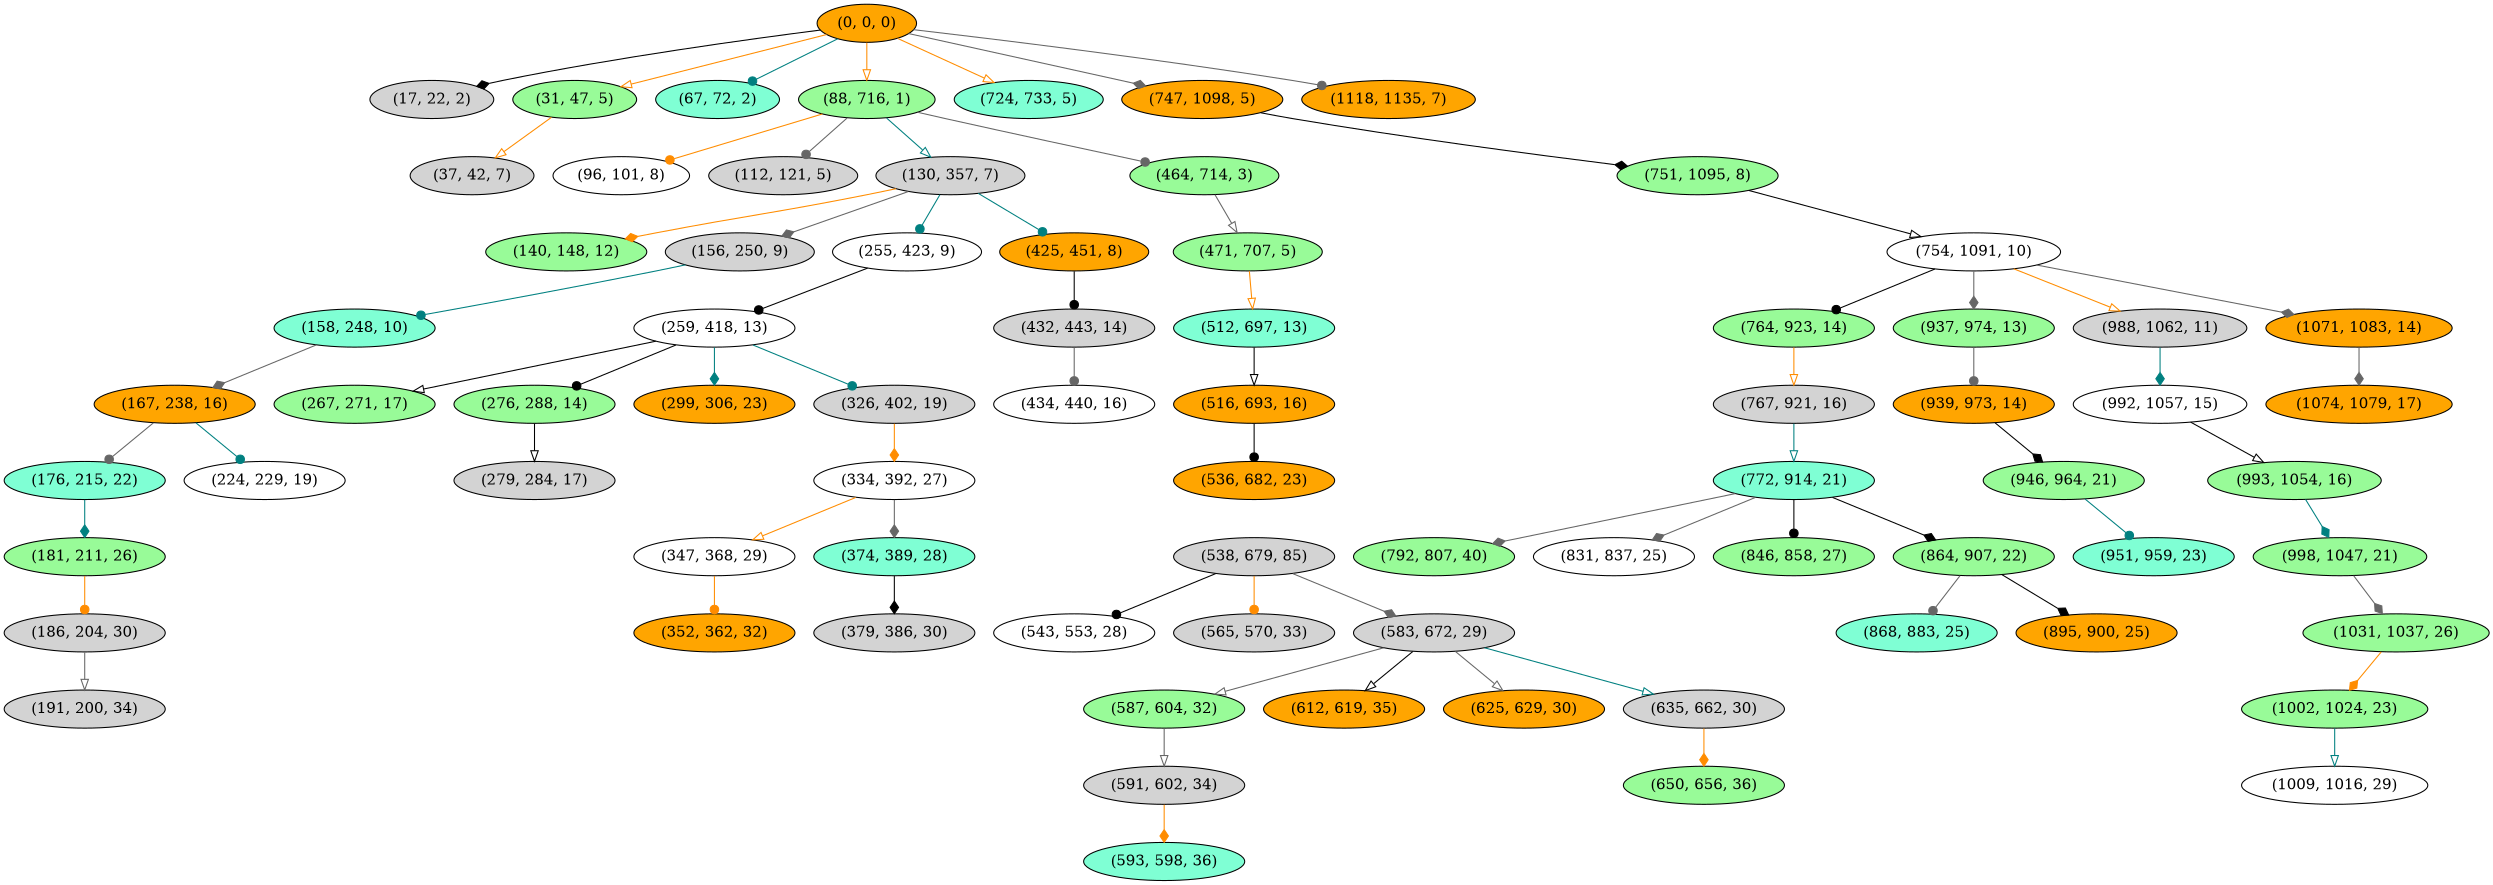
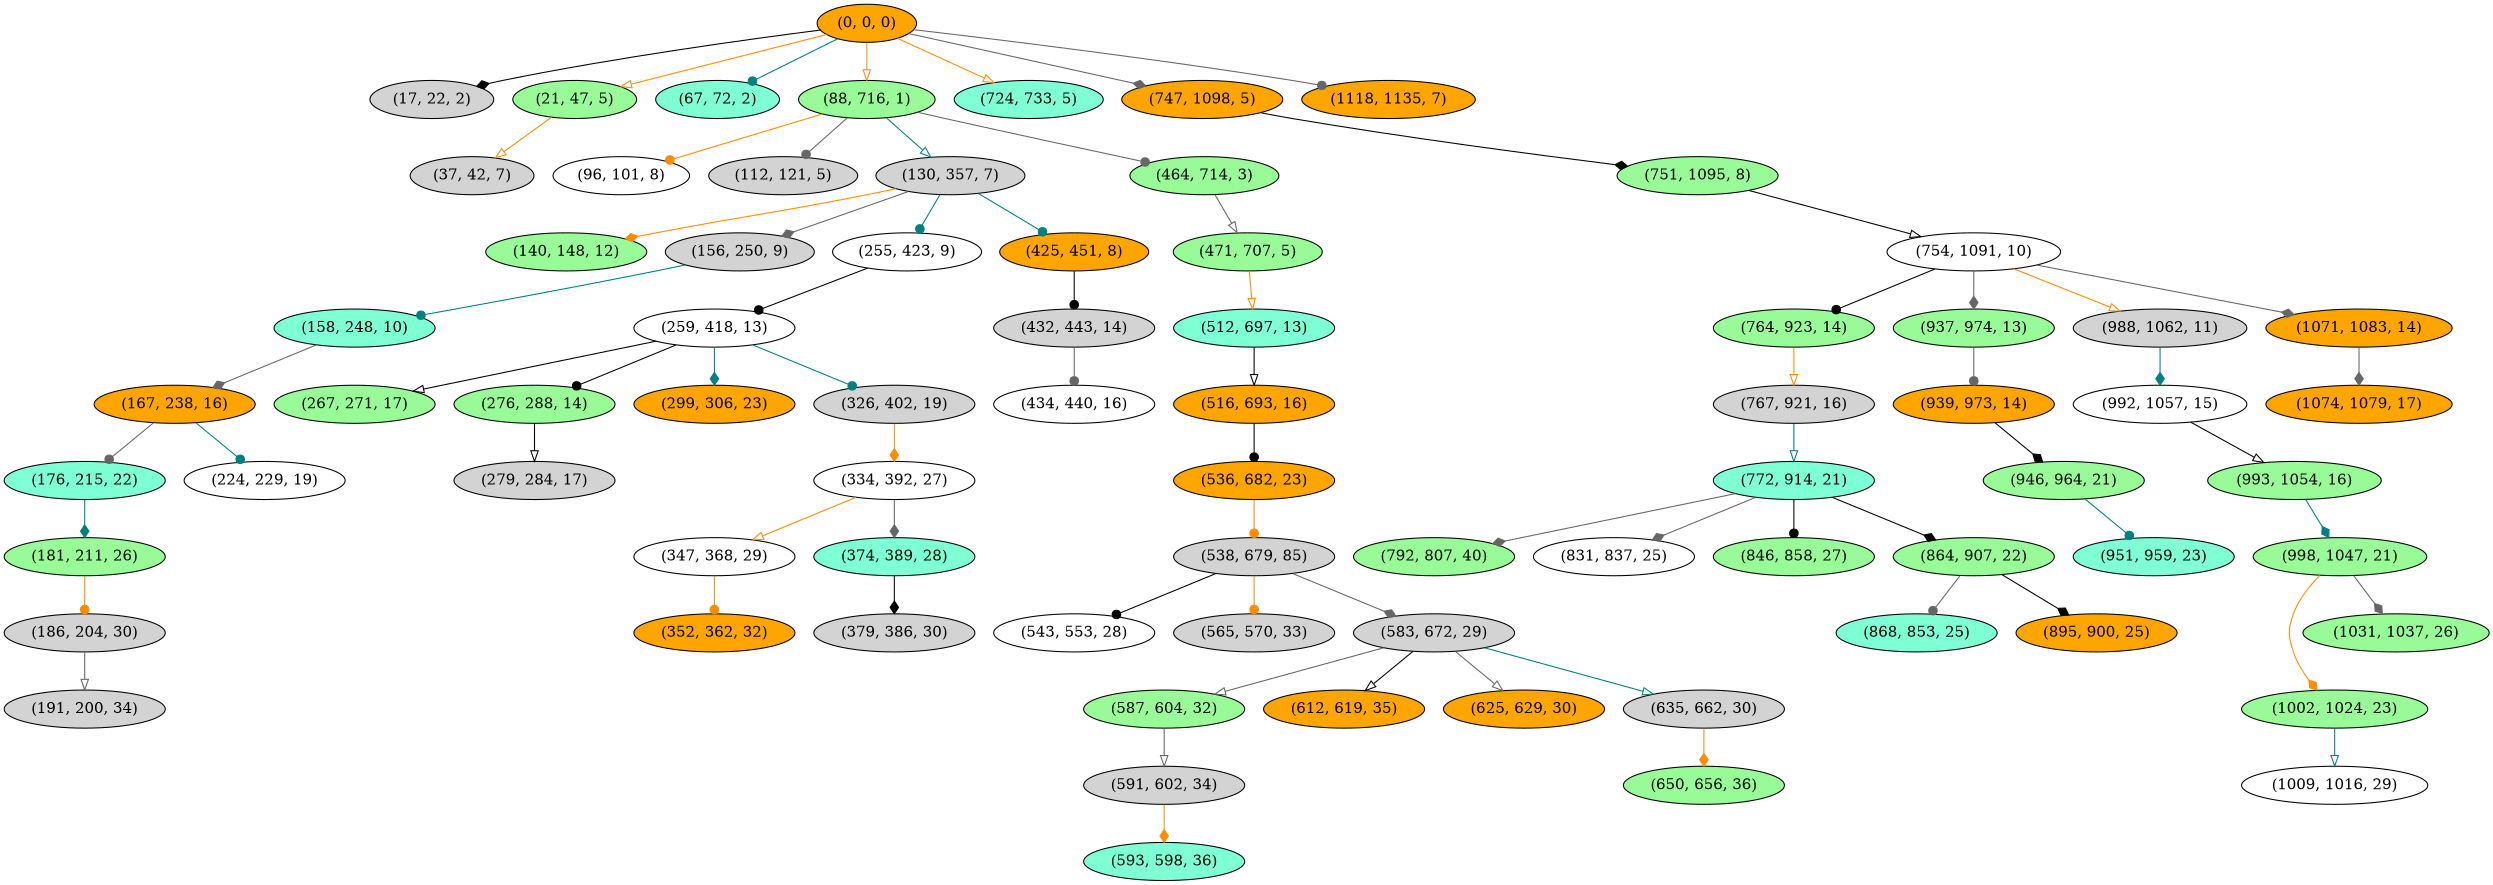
(575, 99) -> (575, 99)
none -> (1254, 514)
(1917, 633) -> (1917, 633)
(2369, 666) -> (2290, 626)
